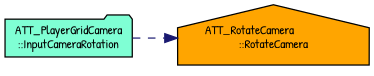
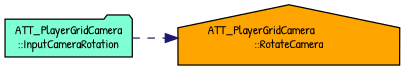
(273, 38) -> (289, 38)
